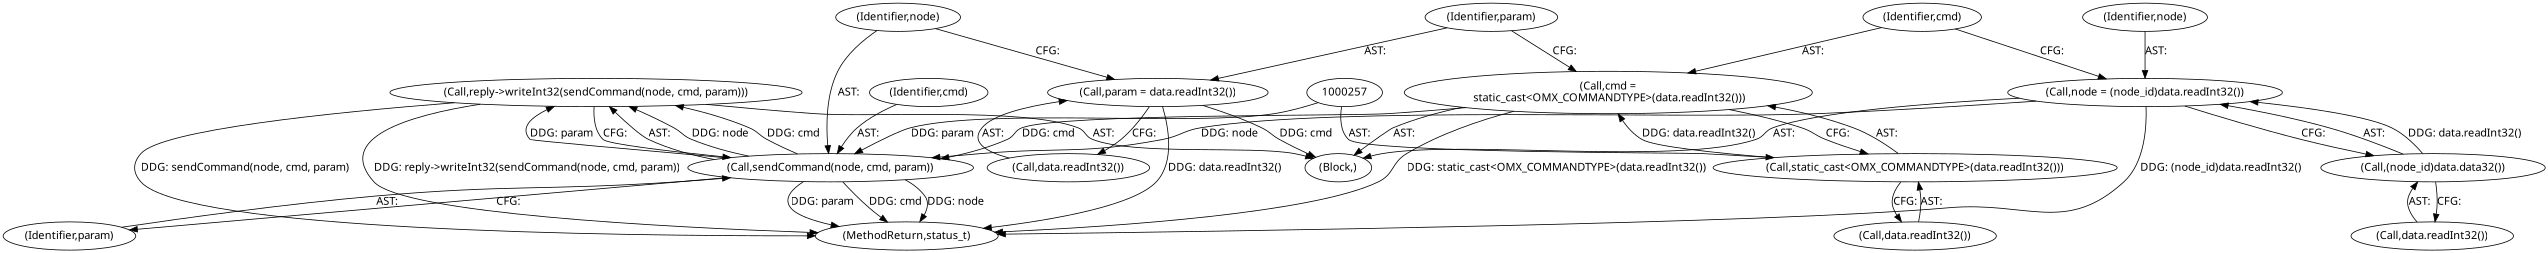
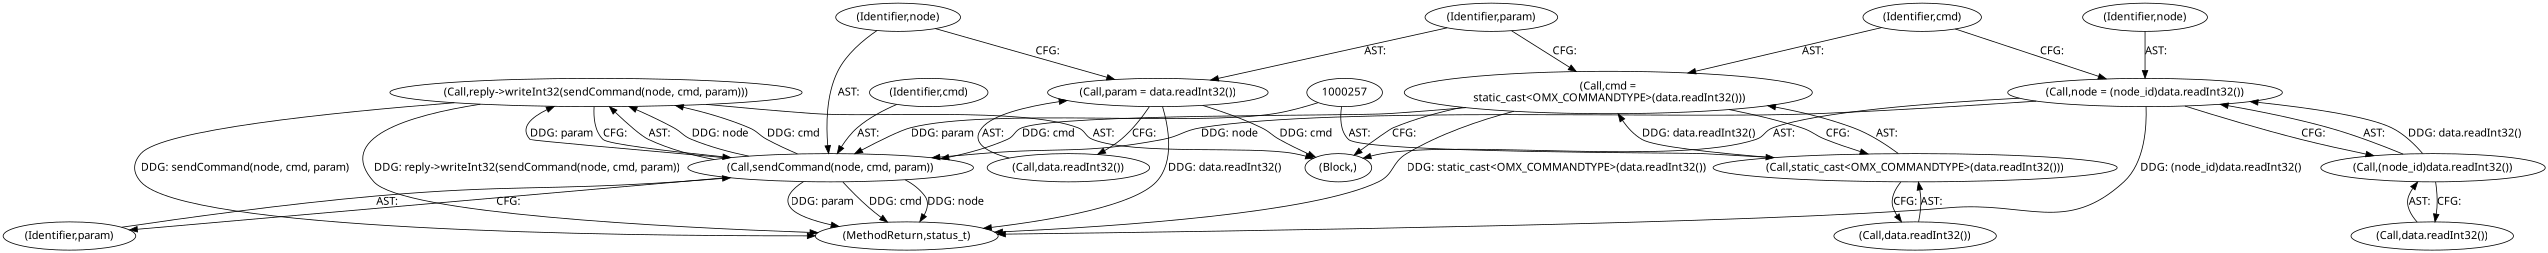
(1406, 134) -> (1406, 134)
(2433, 168) -> (2433, 168)
